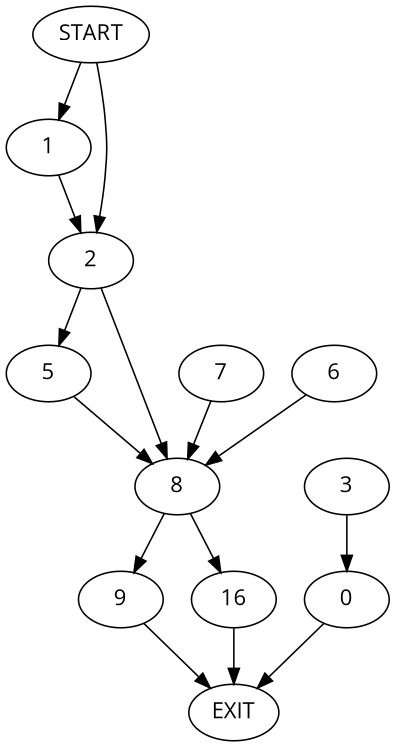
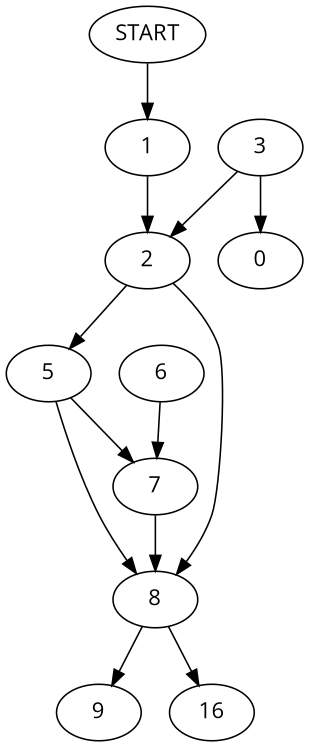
(107, 140) -> (210, 198)
none -> (97, 424)
(263, 425) -> (159, 422)
(234, 713) -> none
